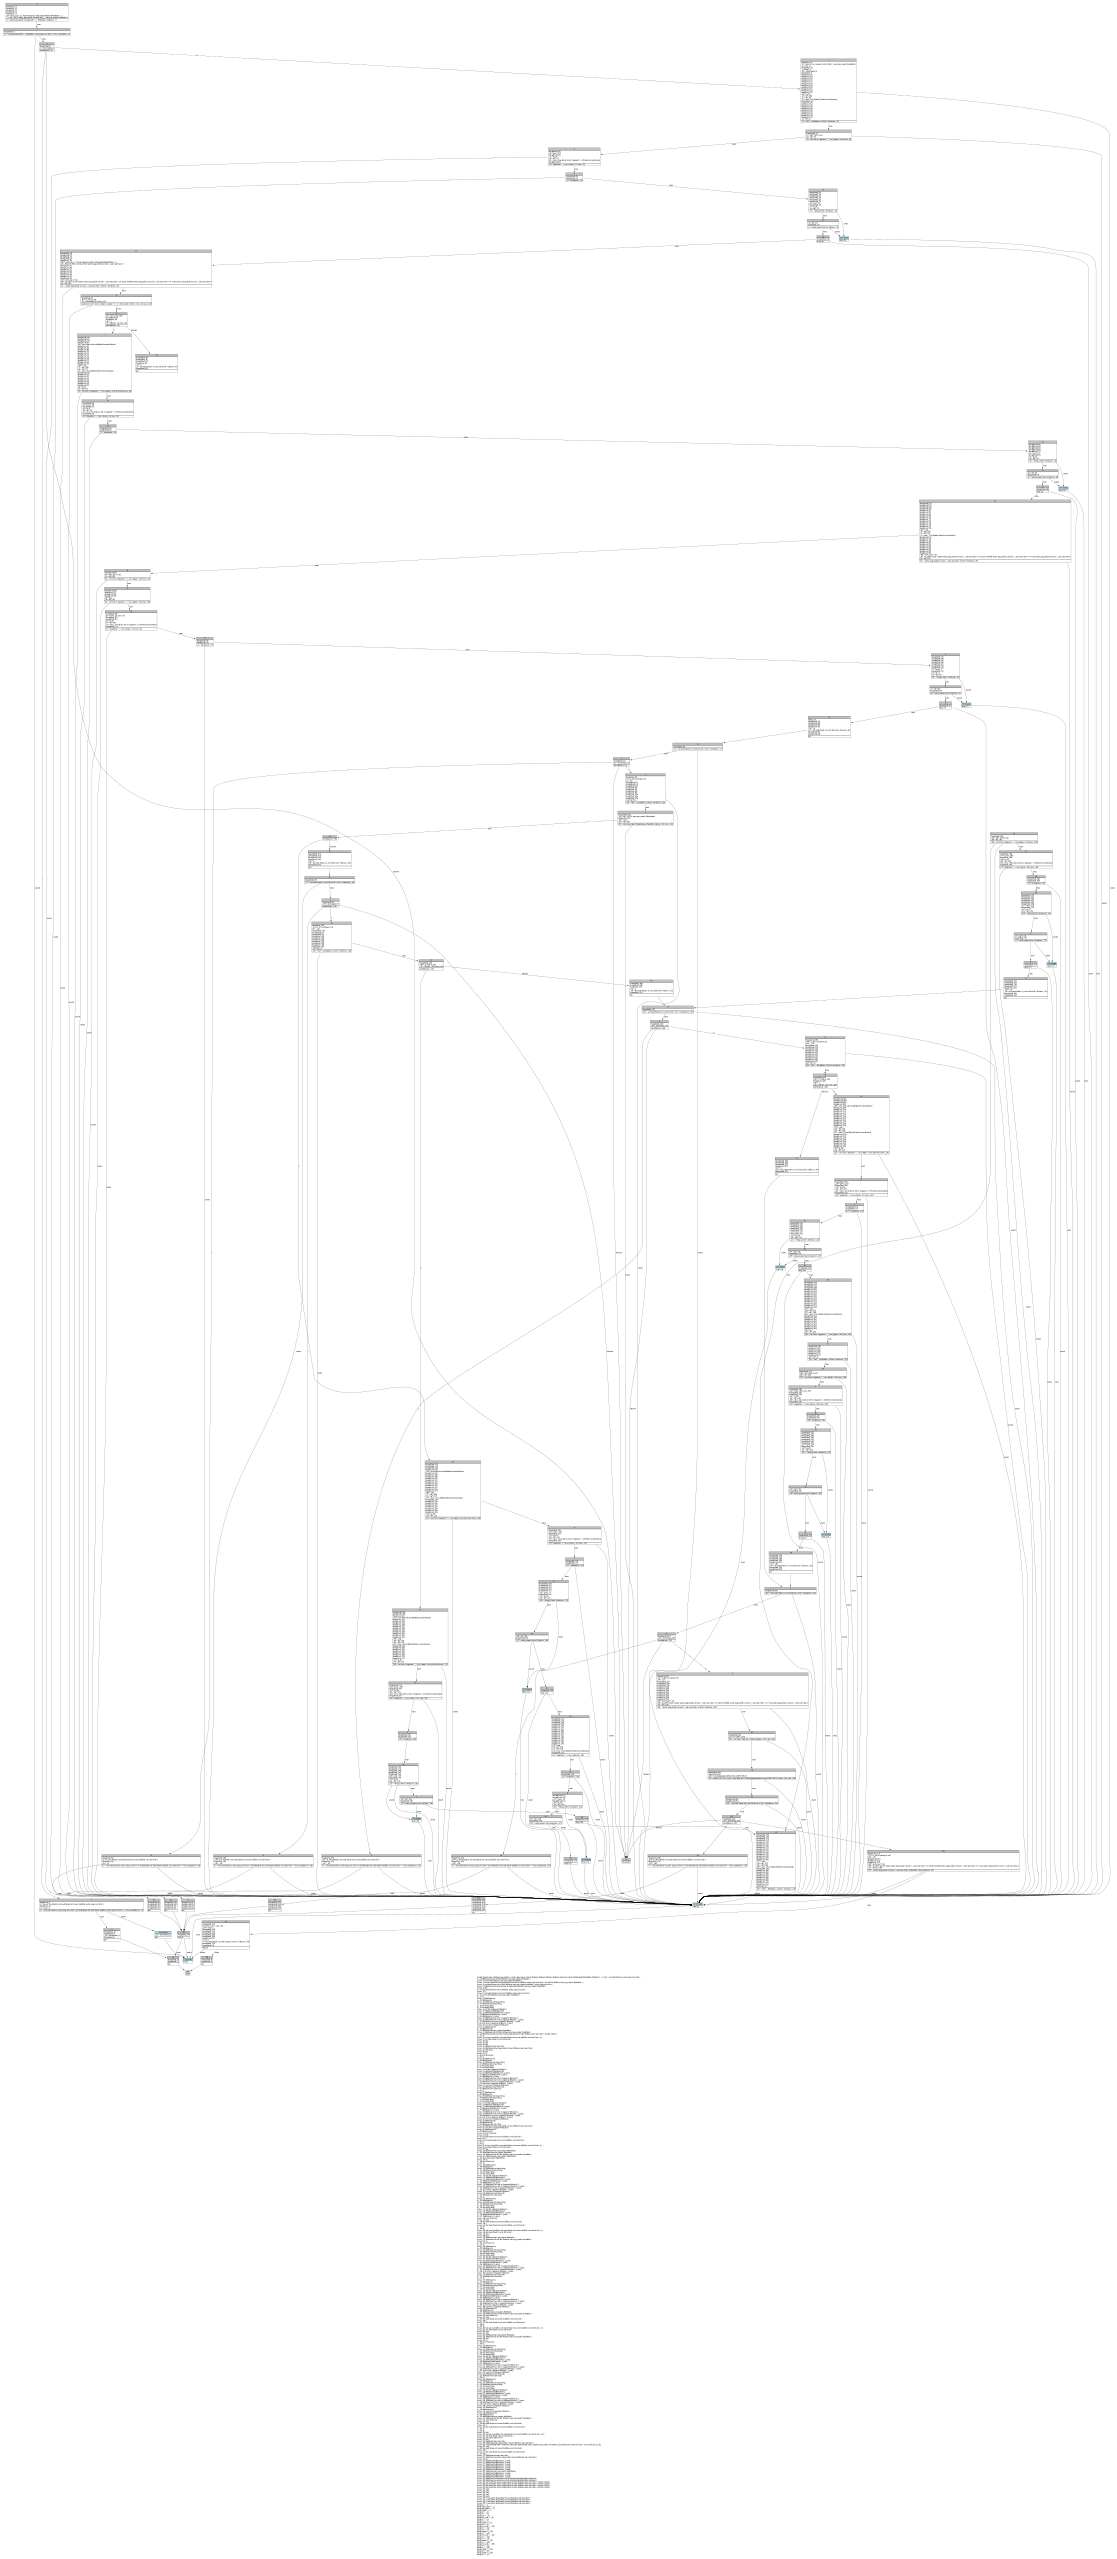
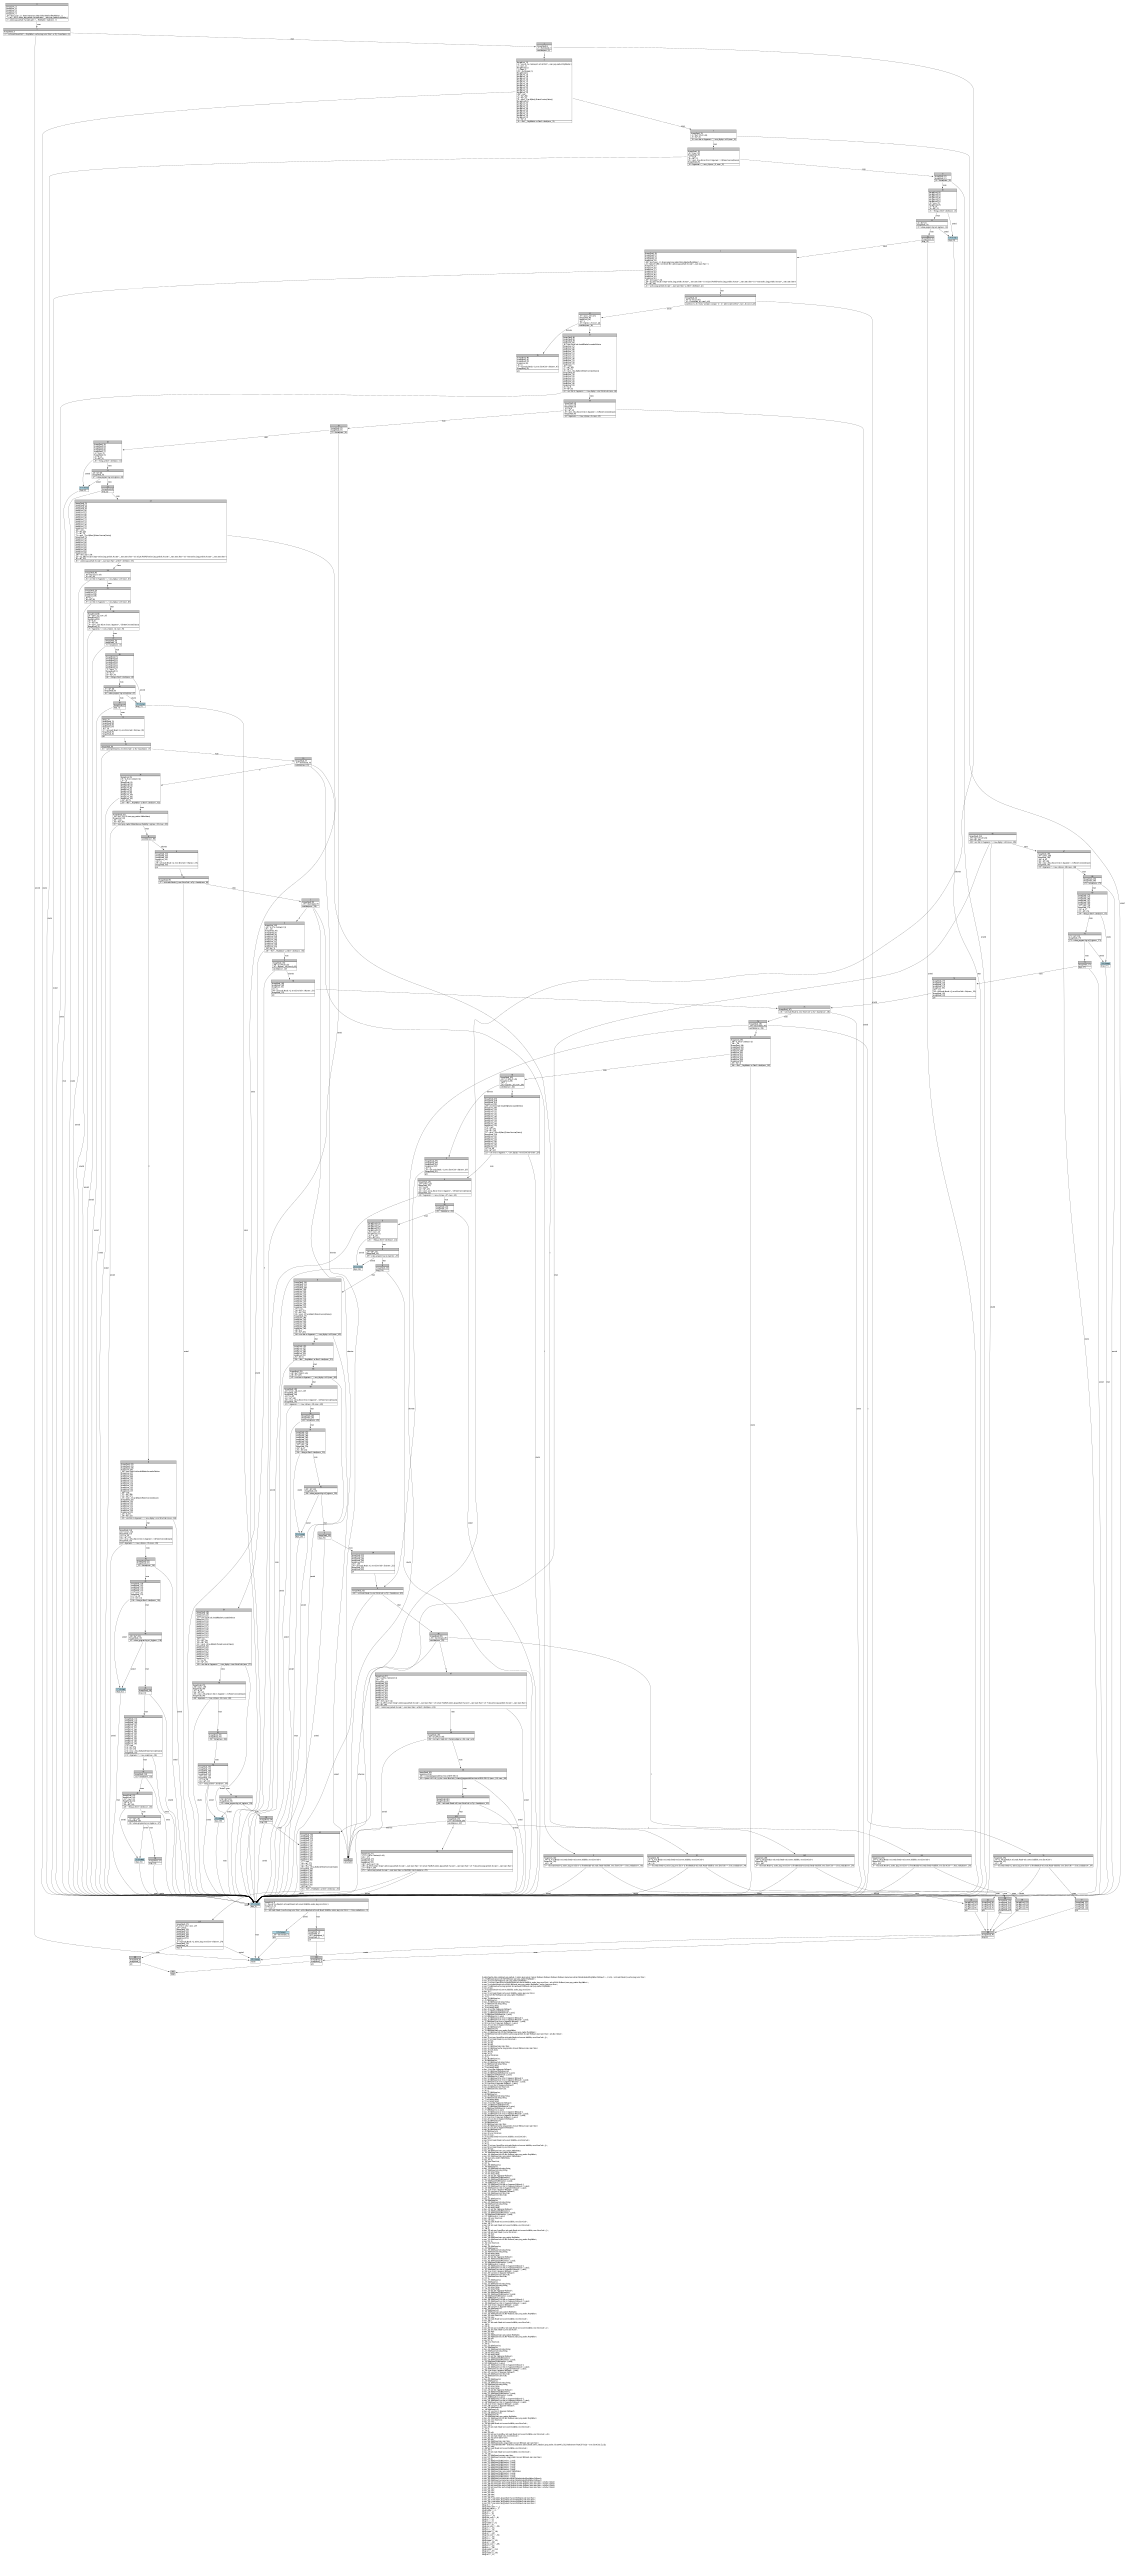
(42, 979) -> none
